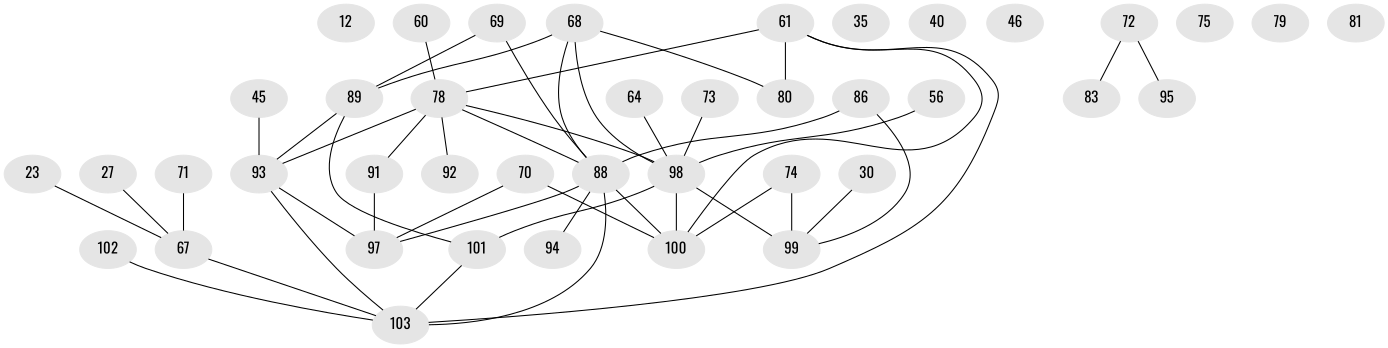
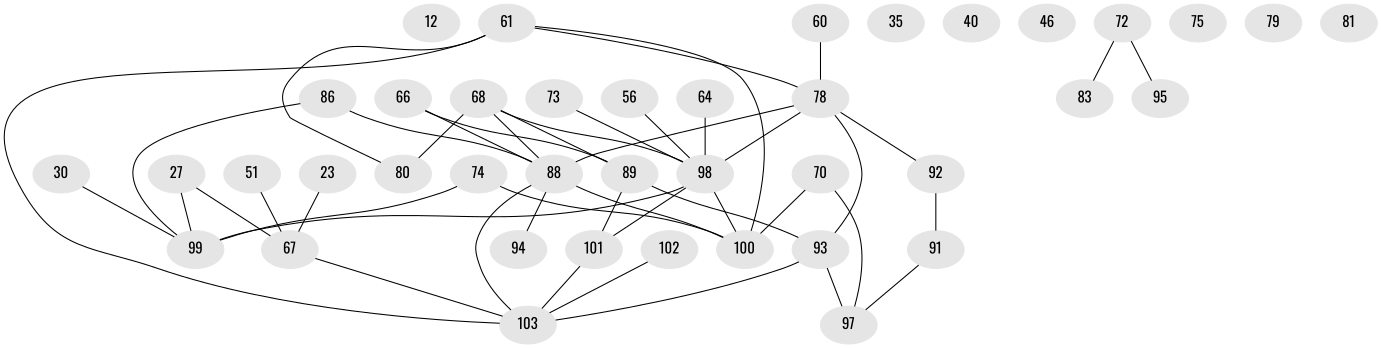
(497, 23) -> (403, 99)
(259, 99) -> none
(407, 136) -> (936, 212)
(184, 174) -> (252, 174)
none -> (186, 212)
(490, 216) -> none
